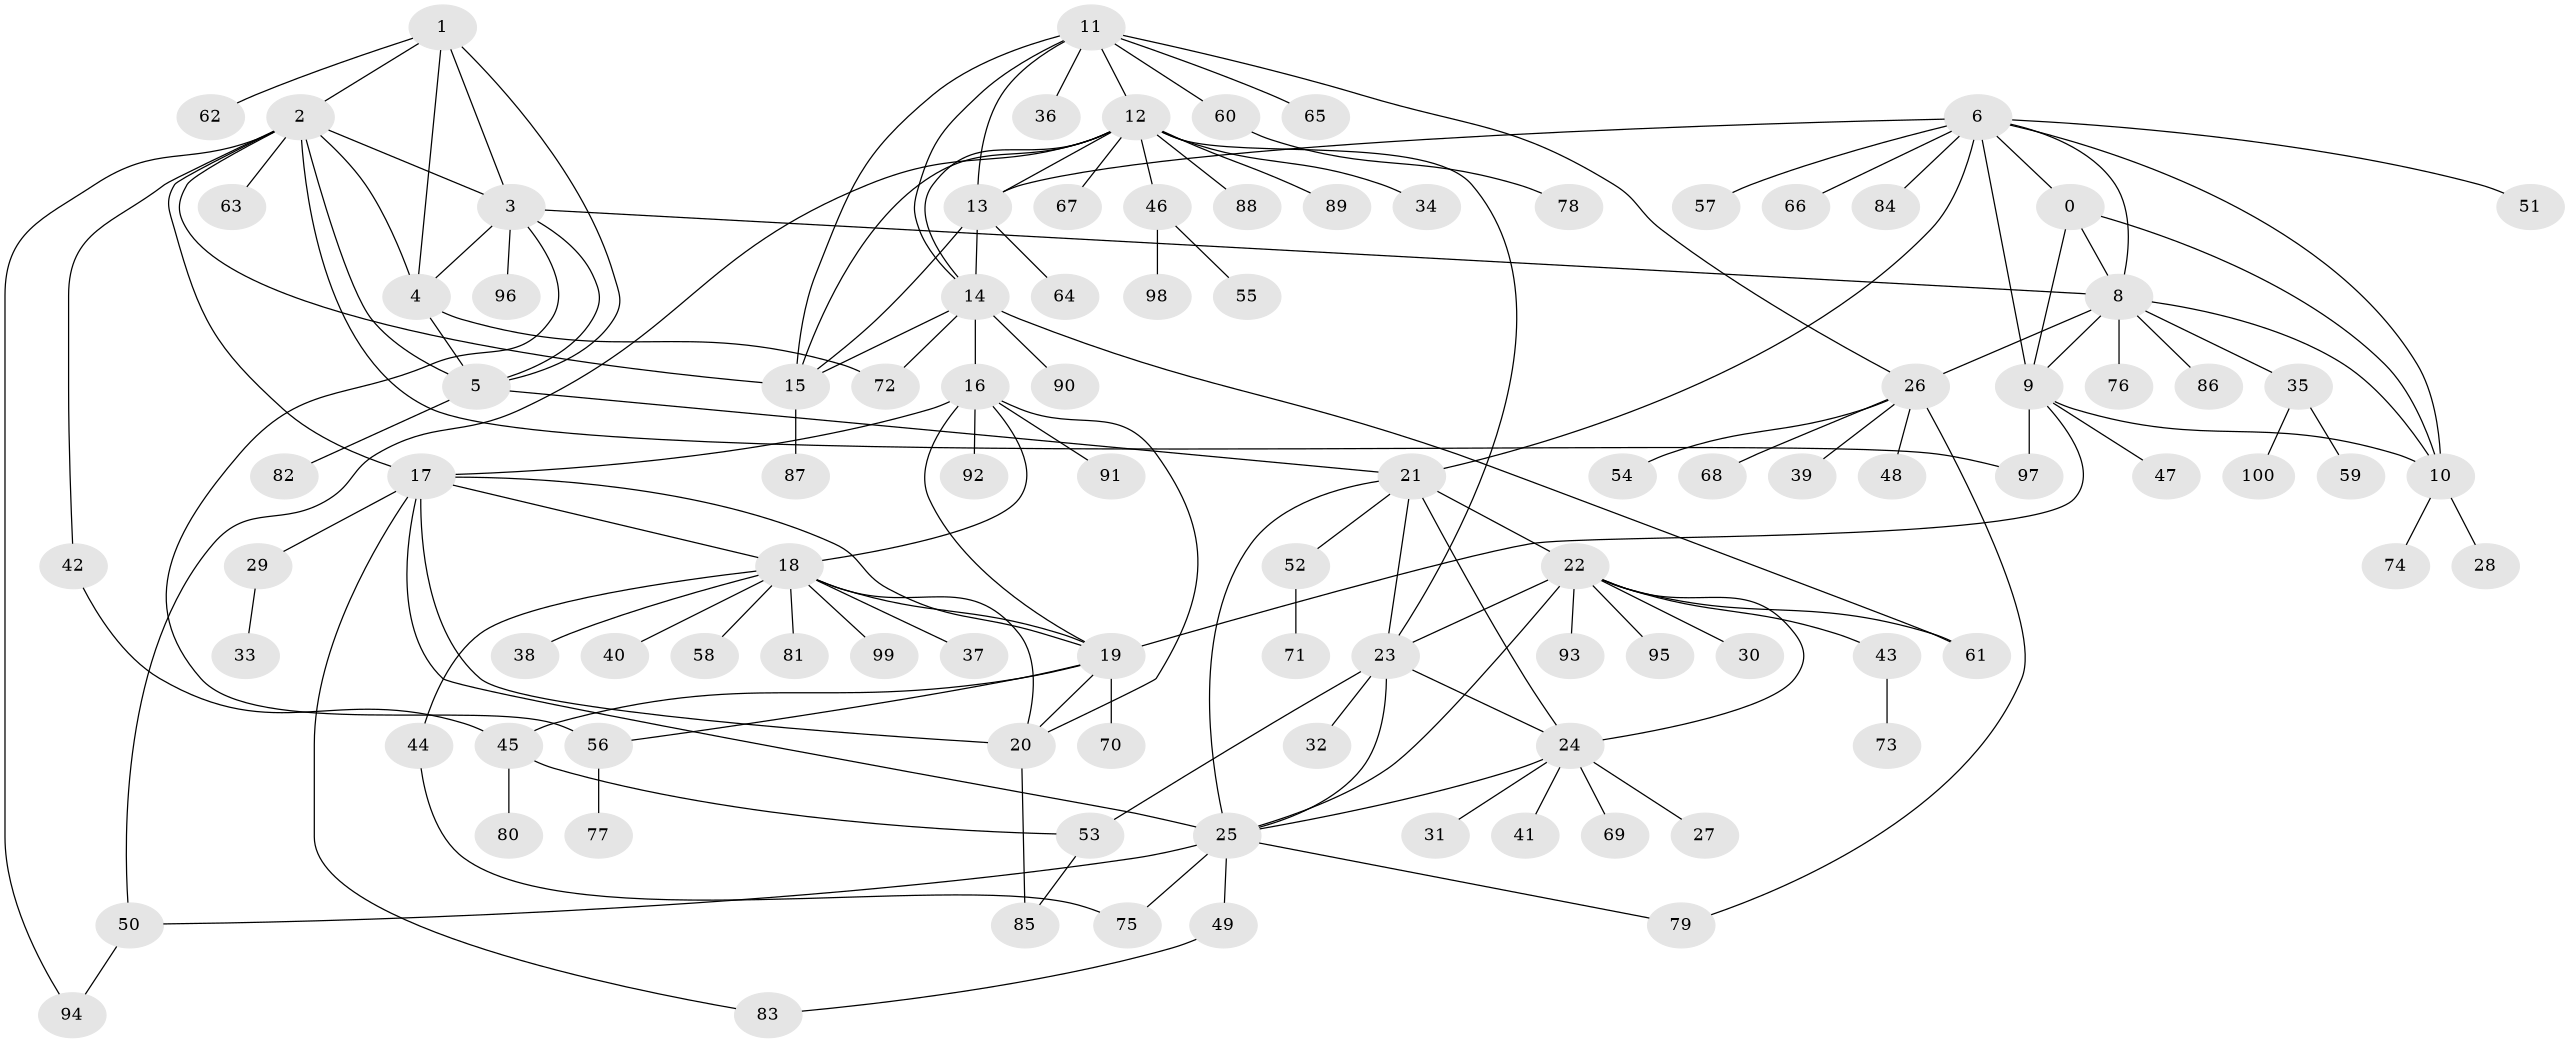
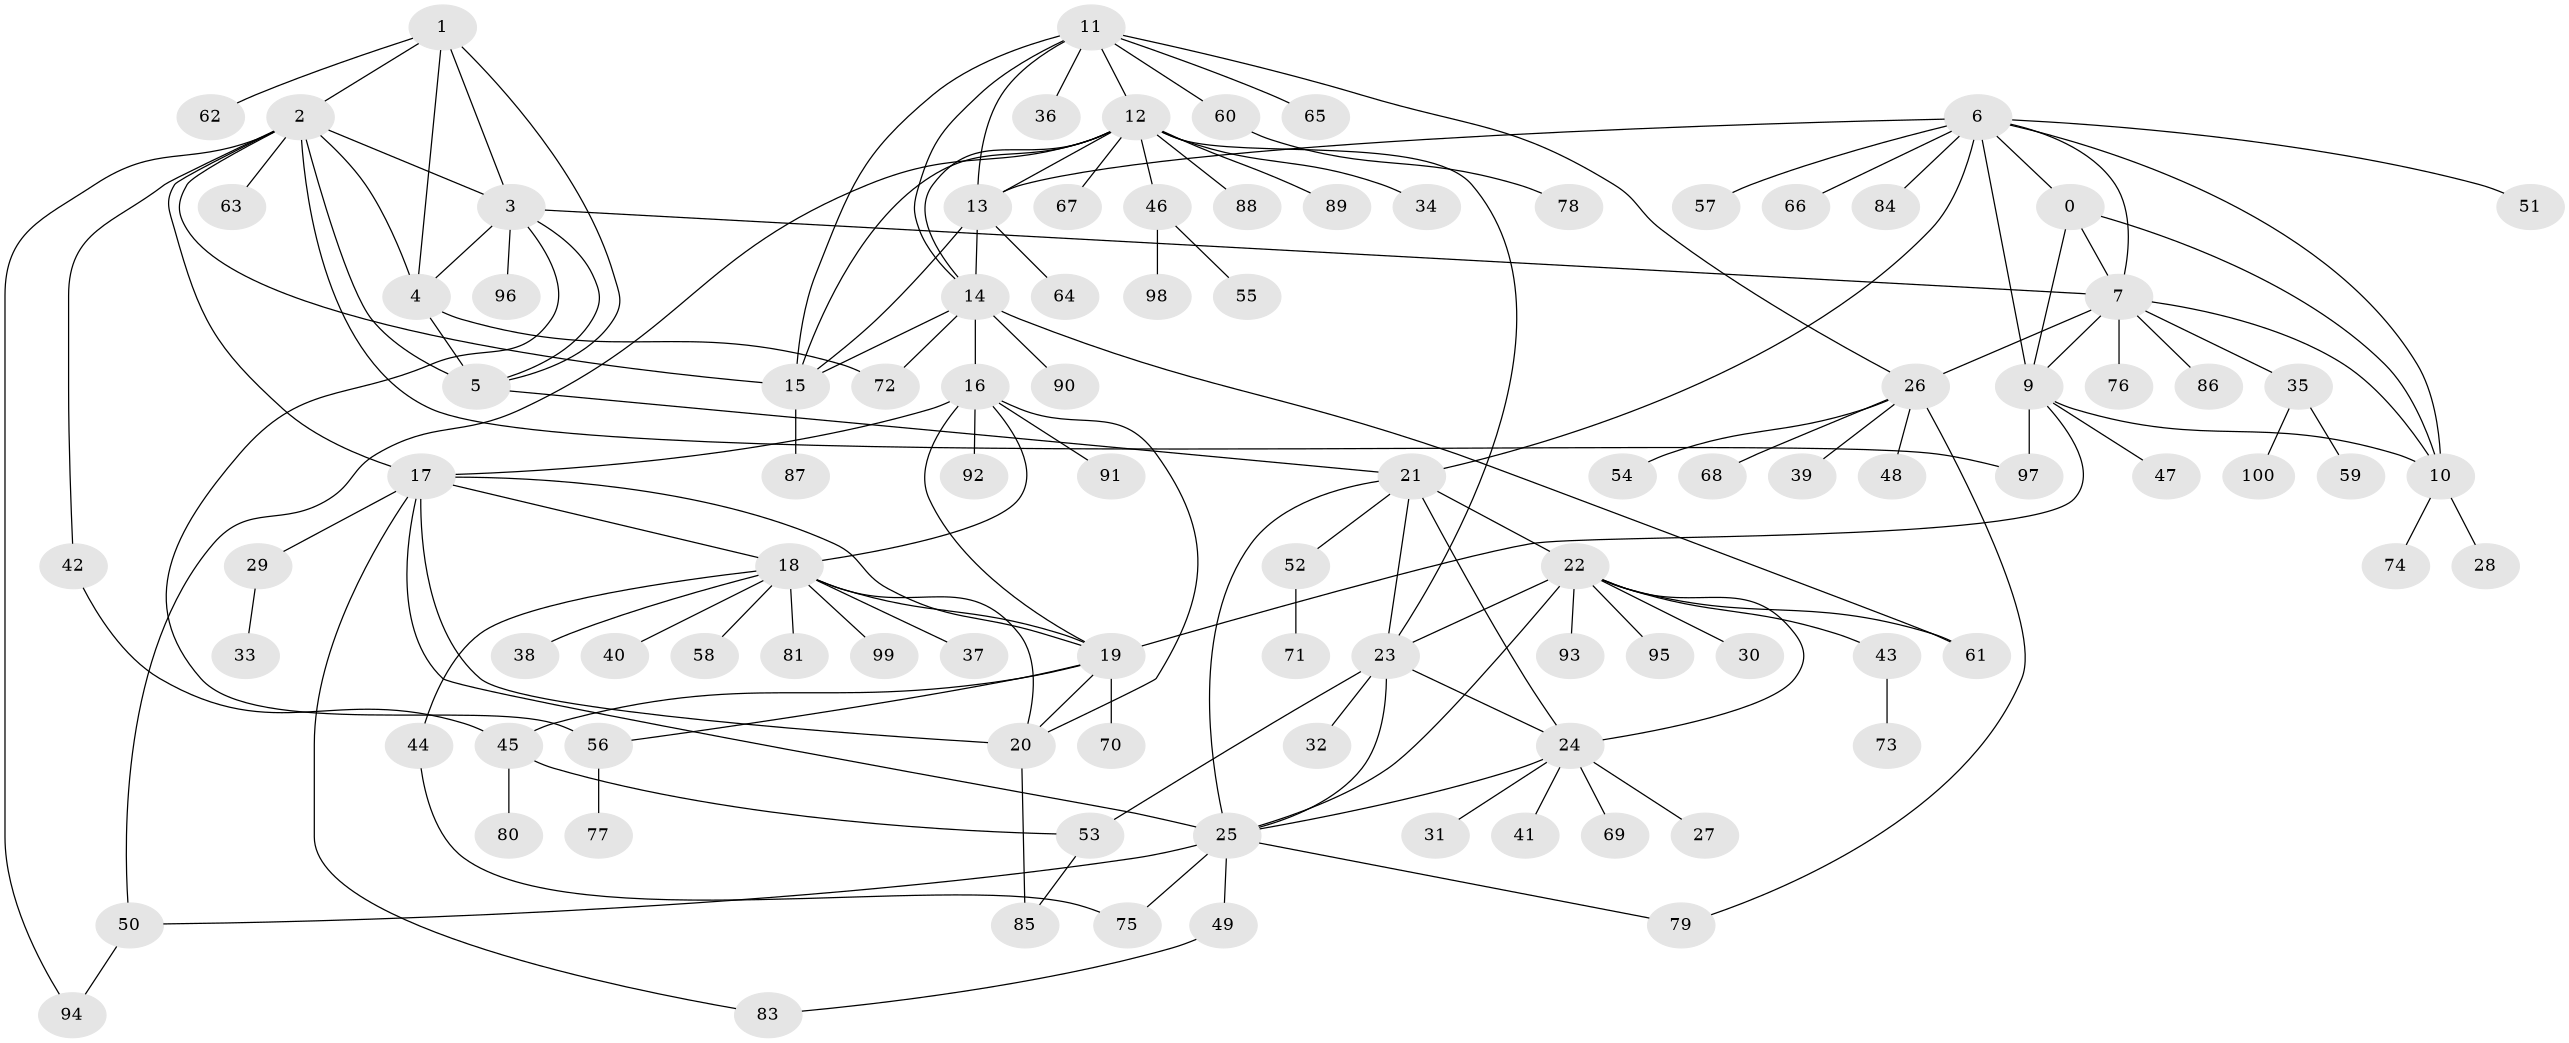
(2119, 297) -> (2119, 297)
(284, 476) -> none
